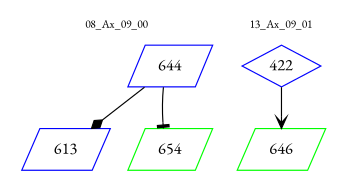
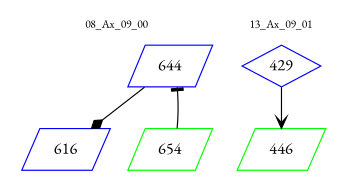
(281, 66) -> (281, 66)
(162, 105) -> (178, 111)
(66, 149) -> (66, 149)
(281, 149) -> (281, 149)
